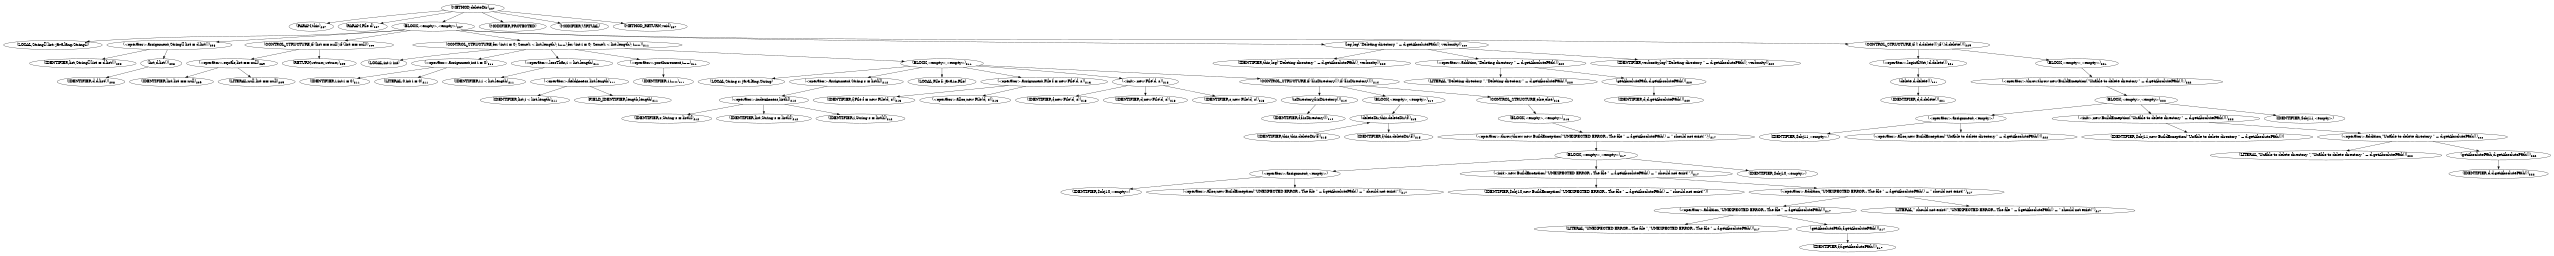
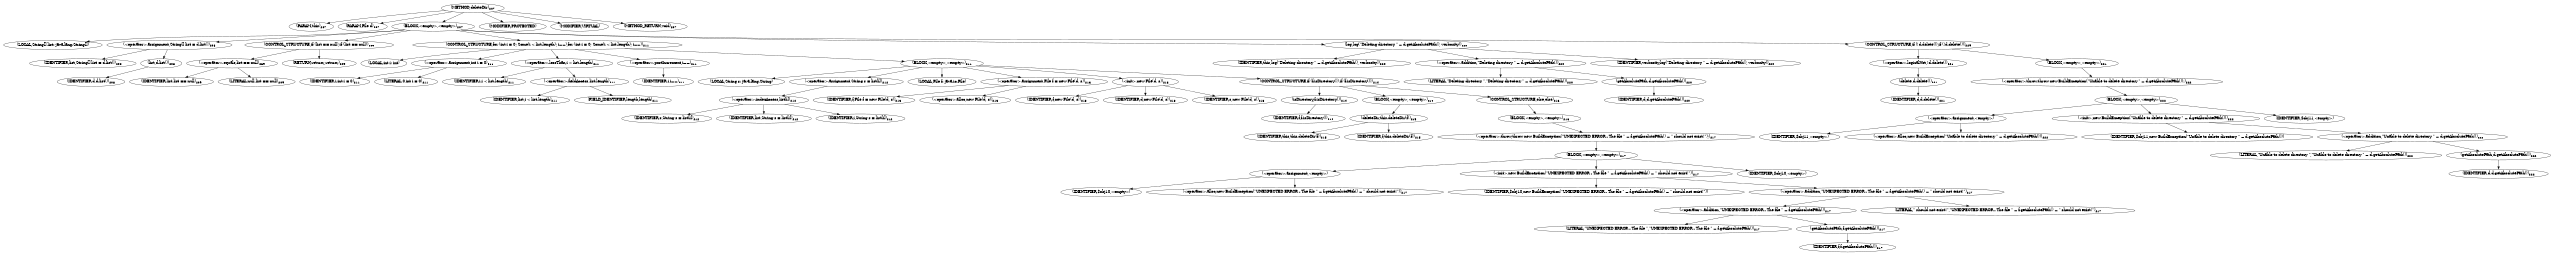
none -> (570, 72)
(1341, 128) -> (1341, 127)
